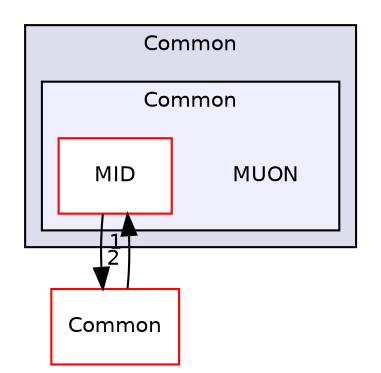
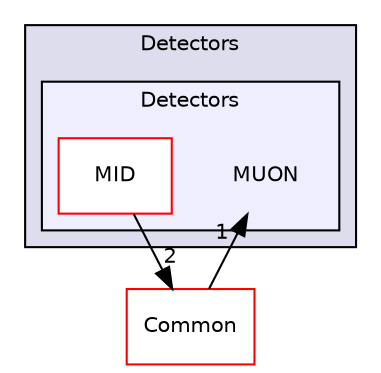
(191, 45) -> (191, 45)
(129, 262) -> (223, 261)
